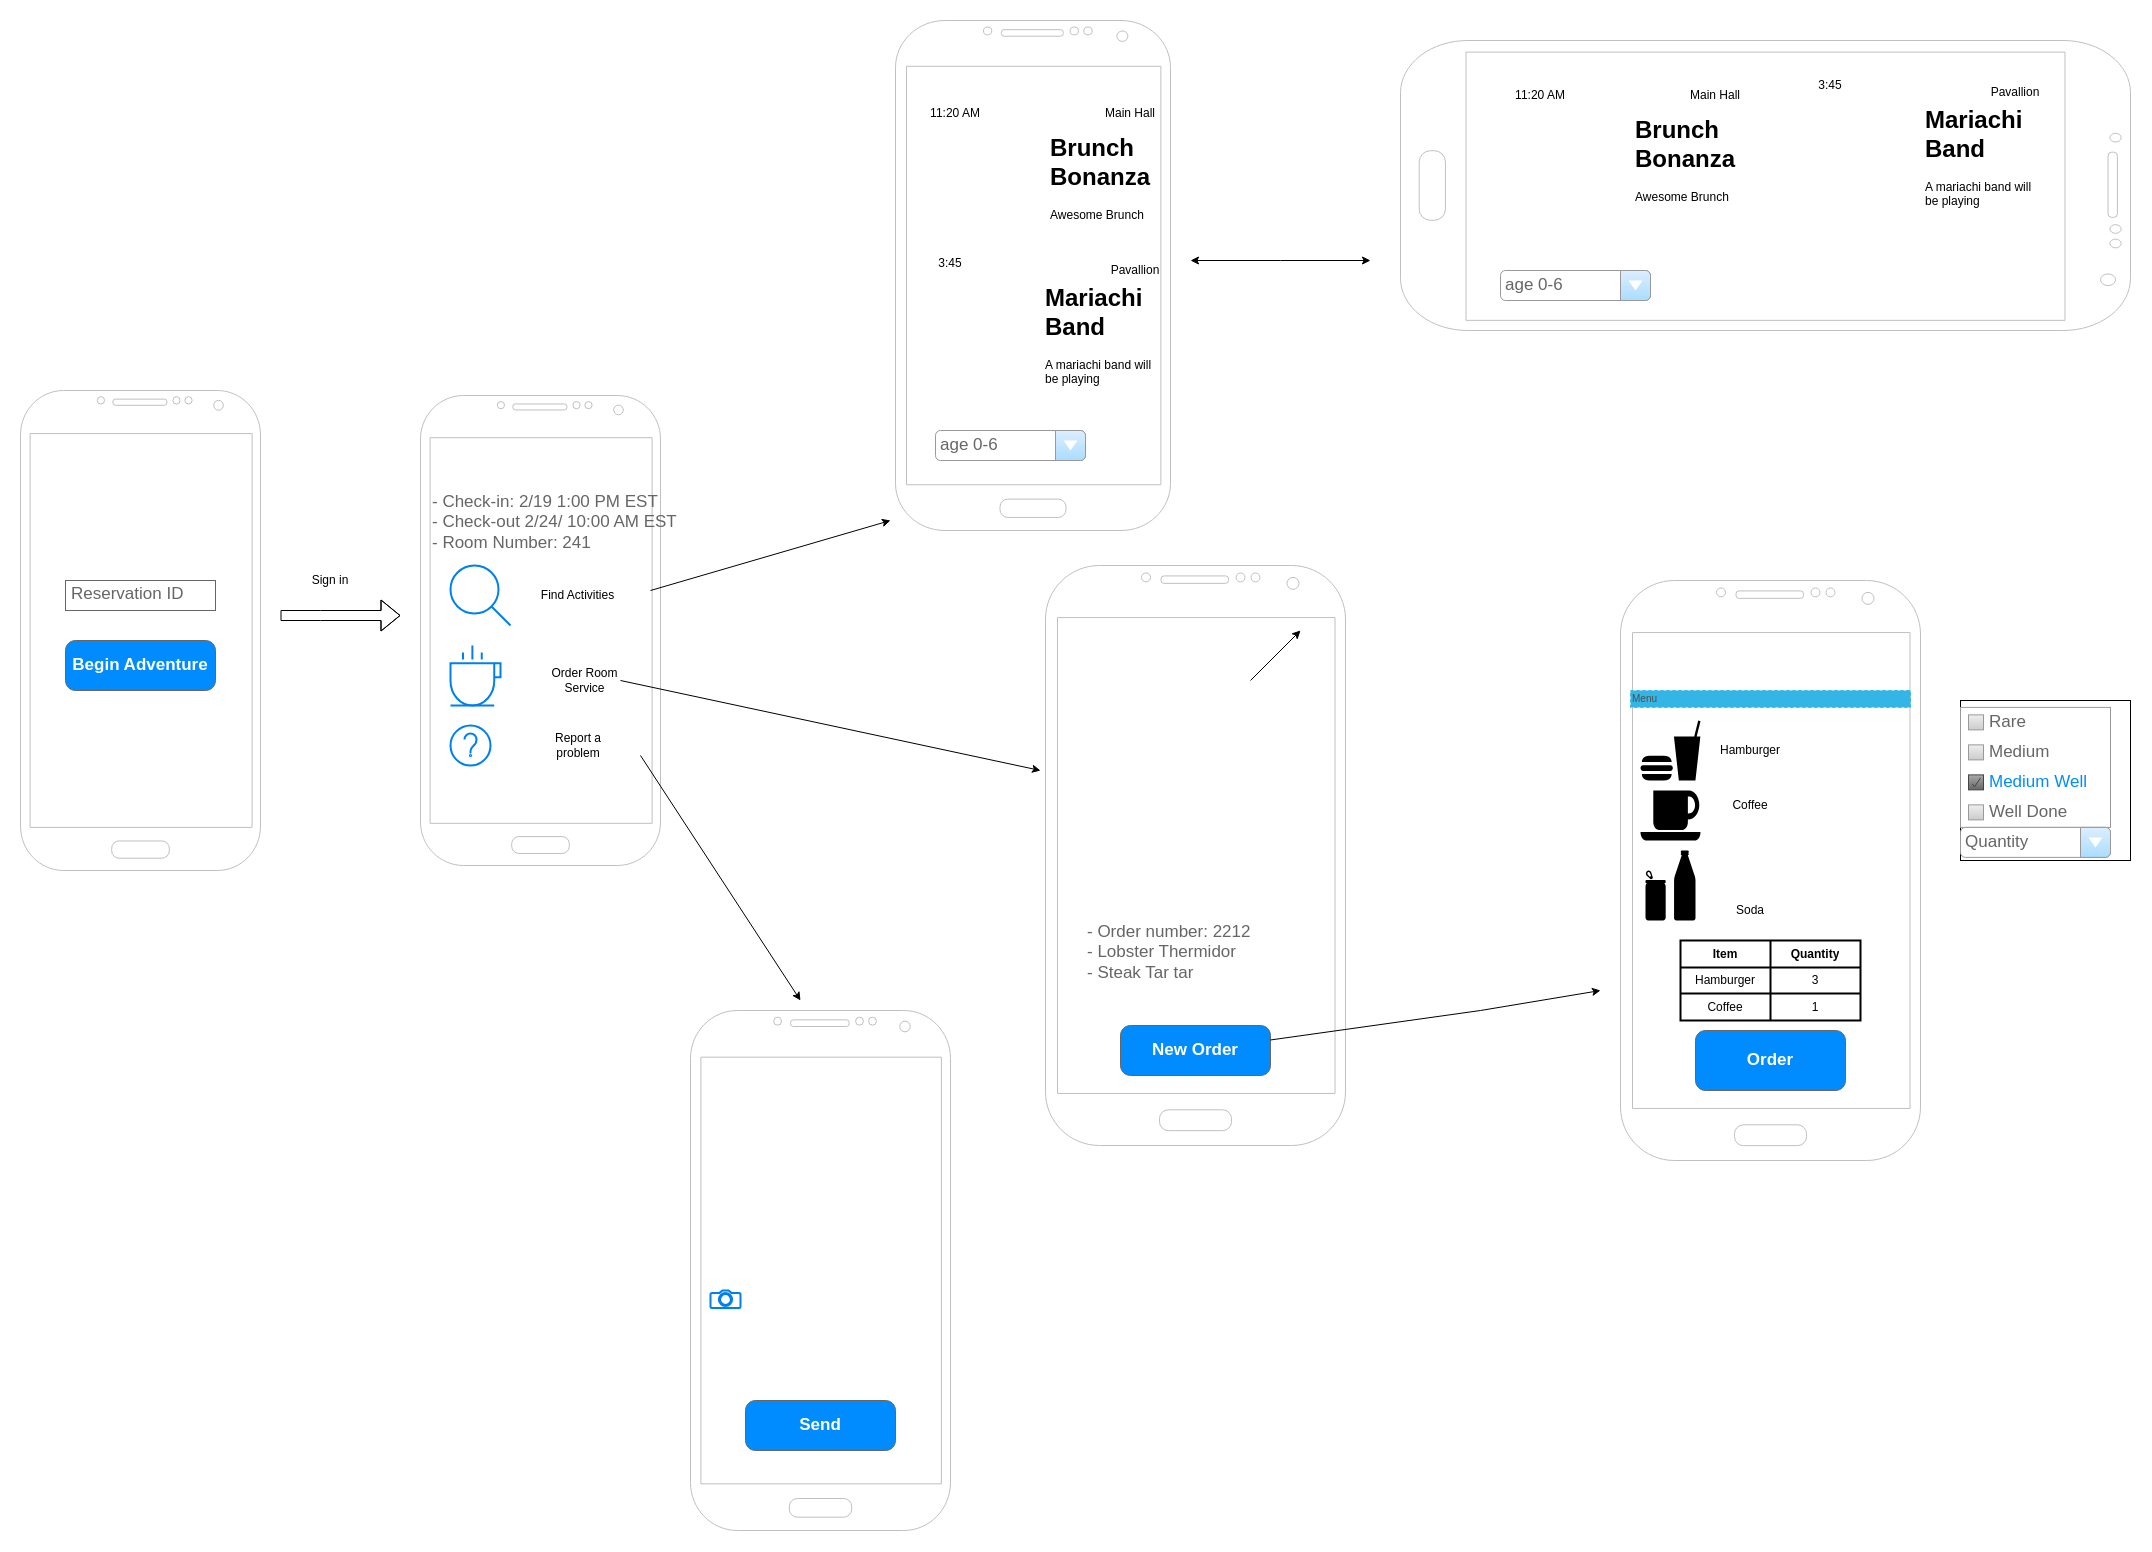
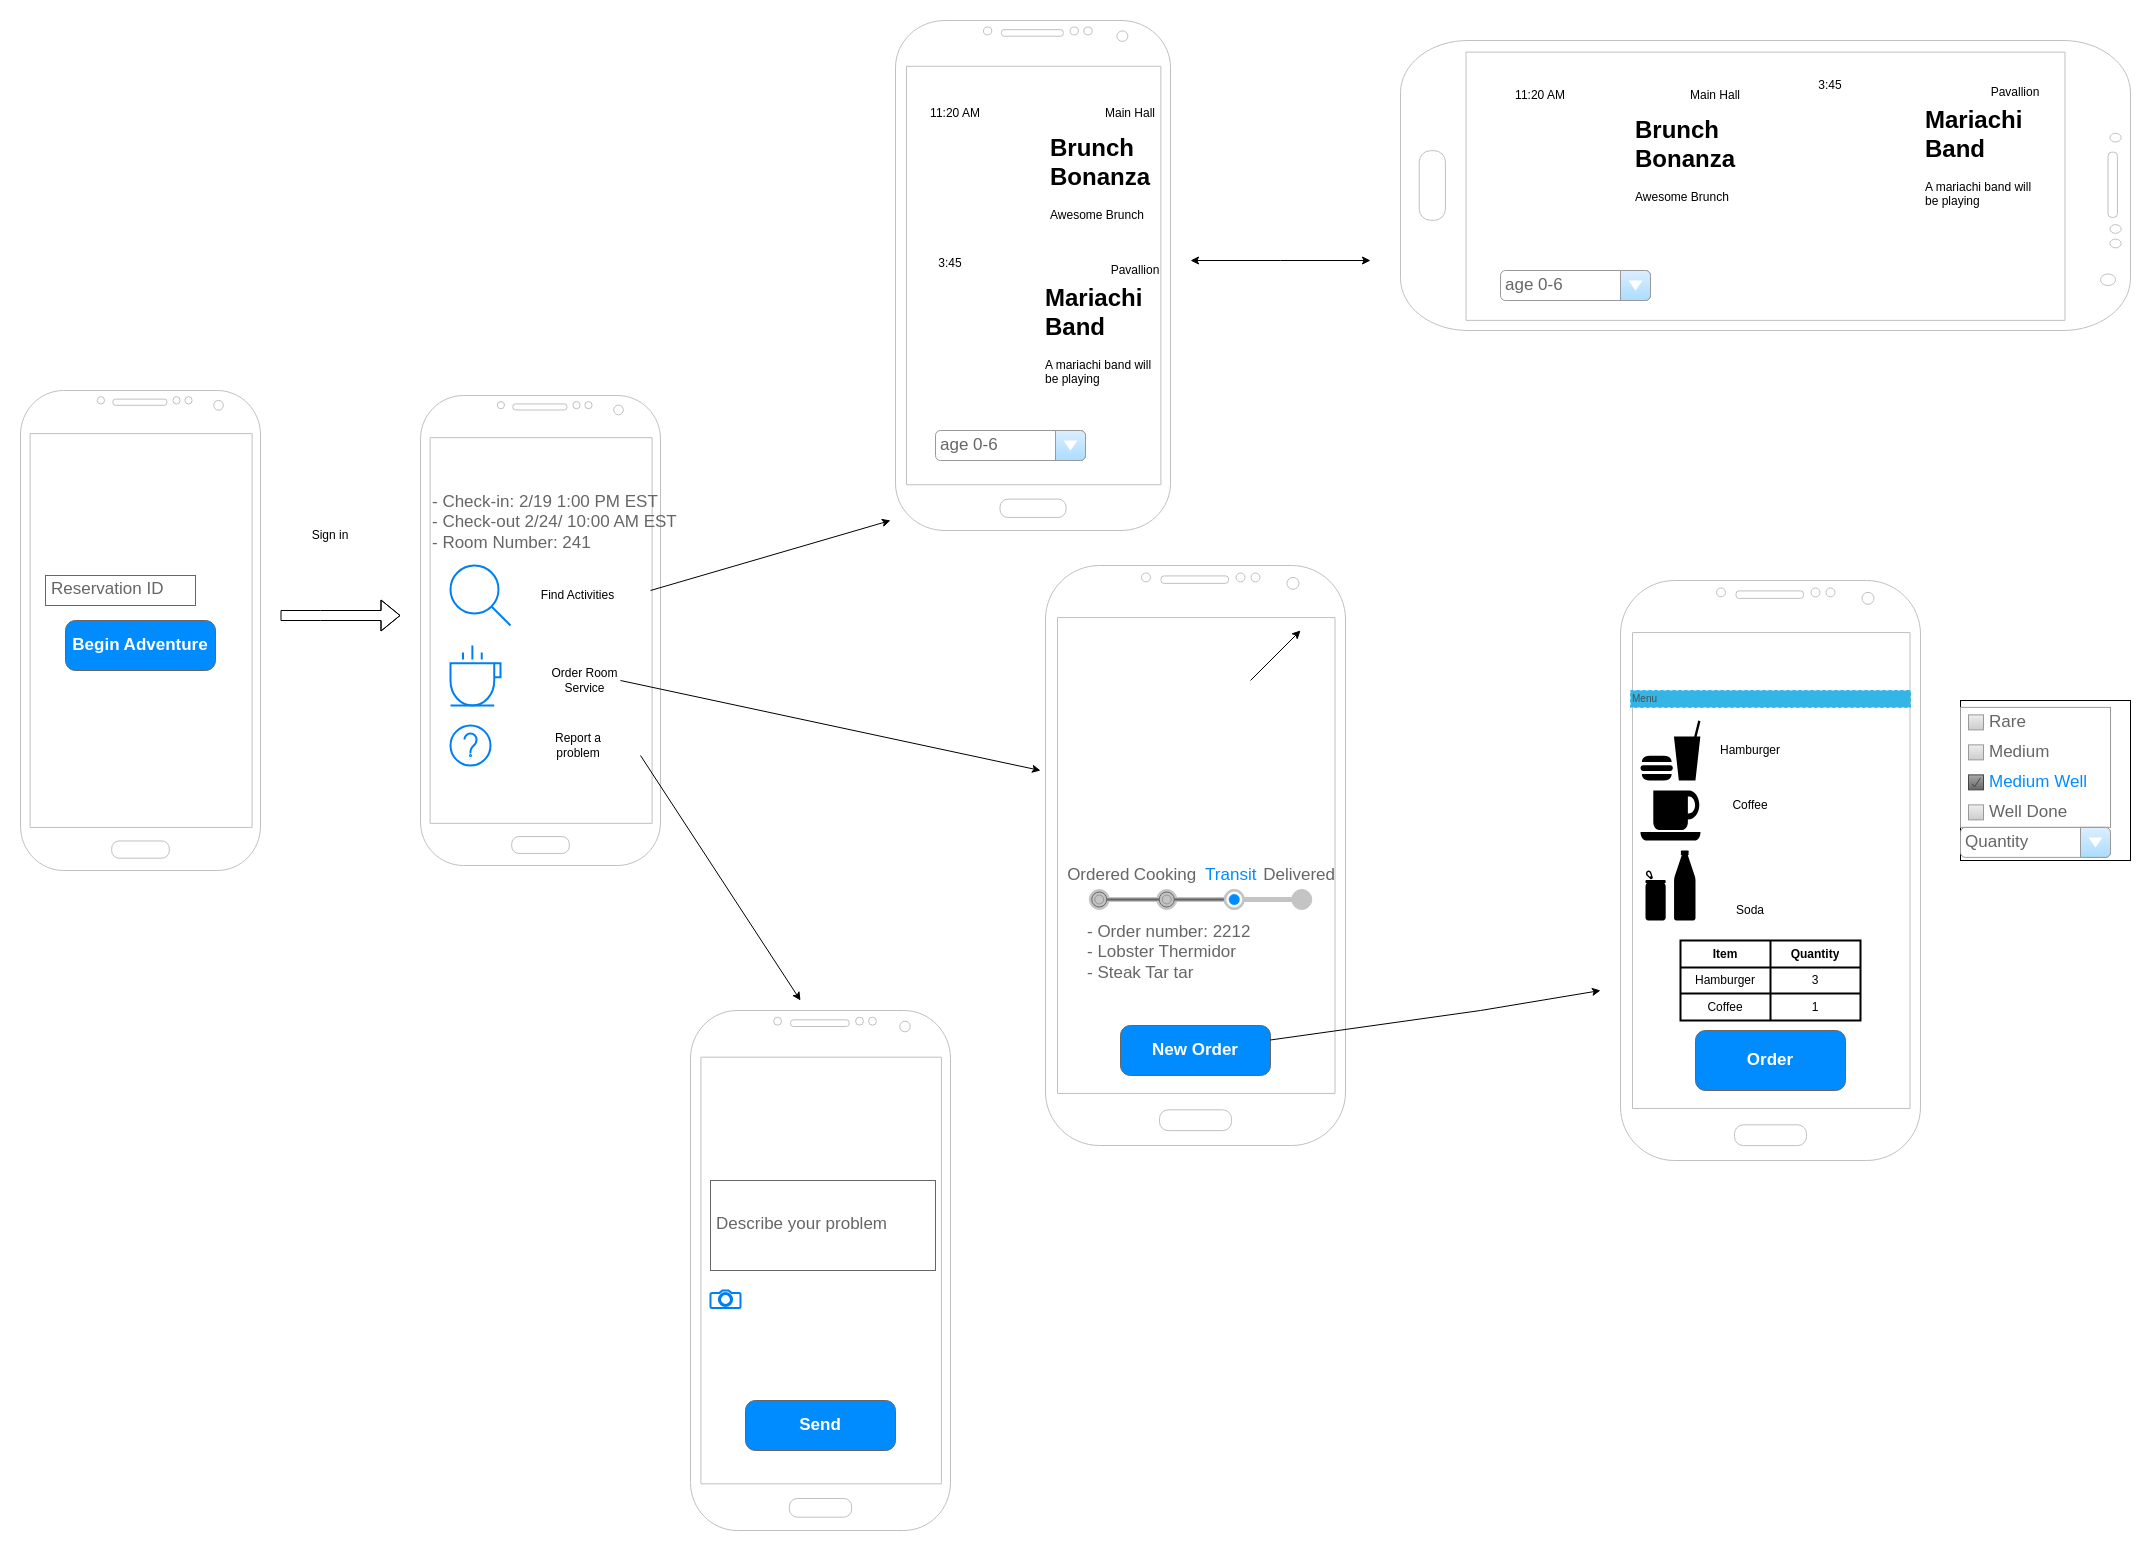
(331, 581) -> (331, 536)
(141, 596) -> (121, 591)
(141, 666) -> (141, 646)
none -> (1201, 886)
none -> (823, 1226)
